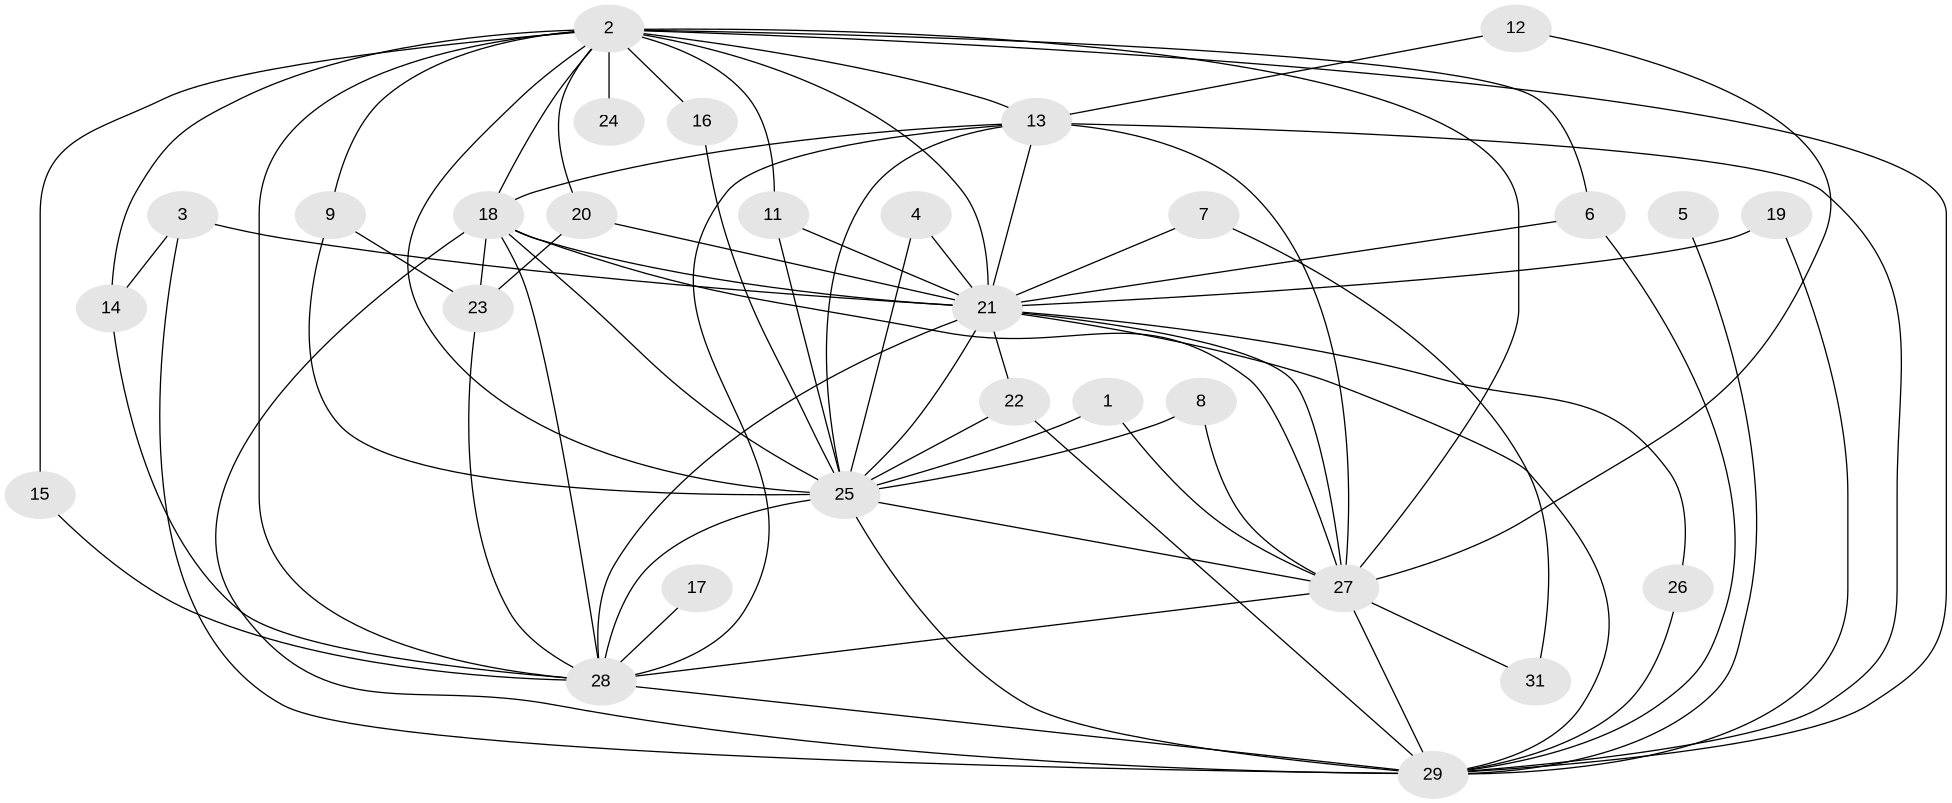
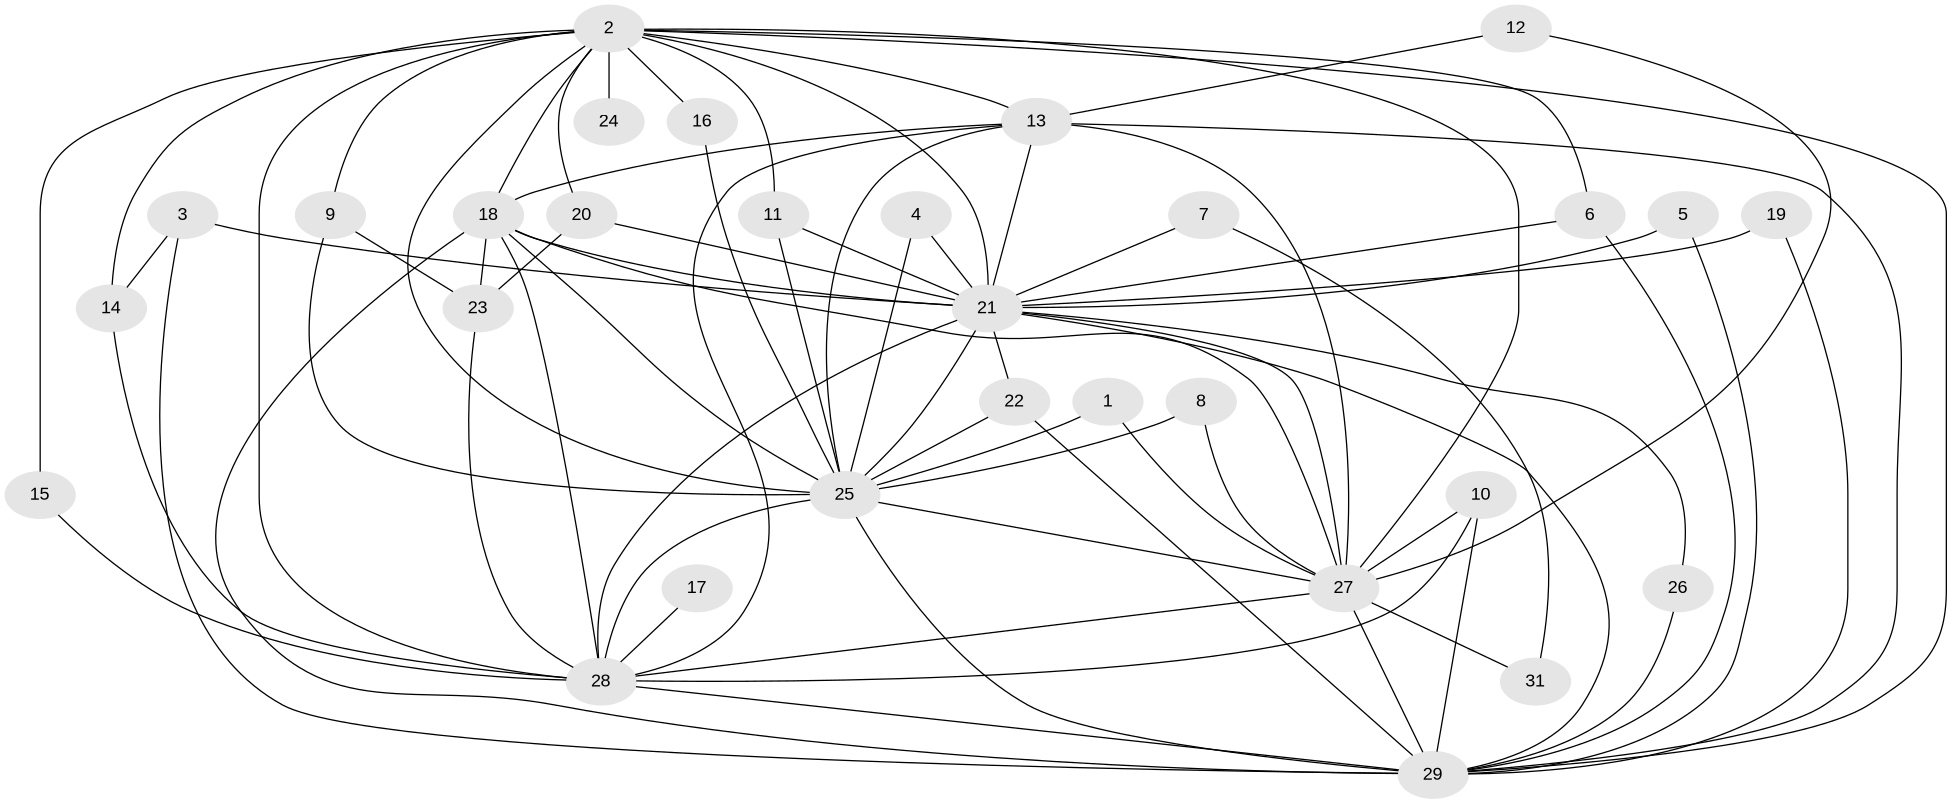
none -> (1343, 291)
none -> (1481, 495)
